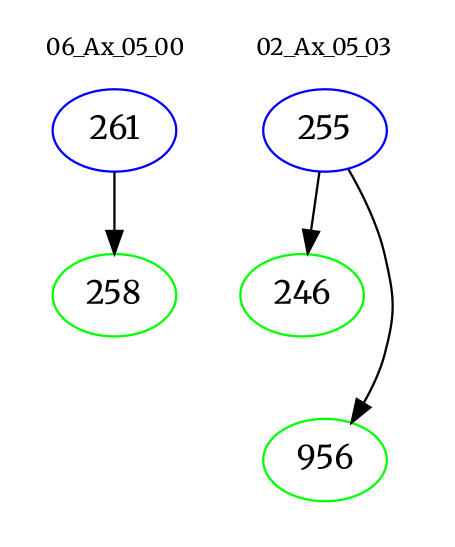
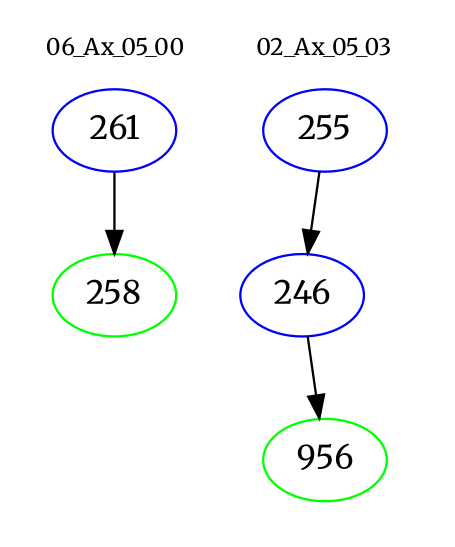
(391, 284) -> (312, 366)
(302, 295) -> (302, 295)
